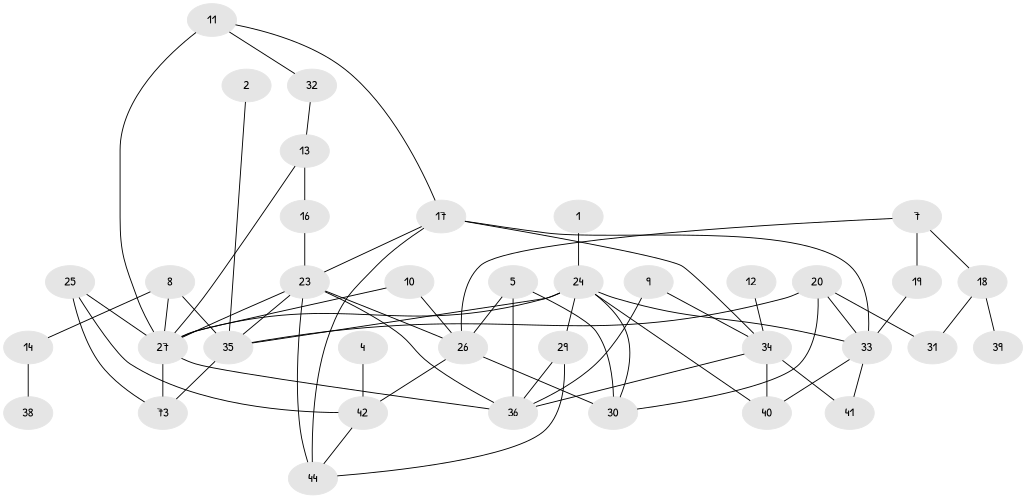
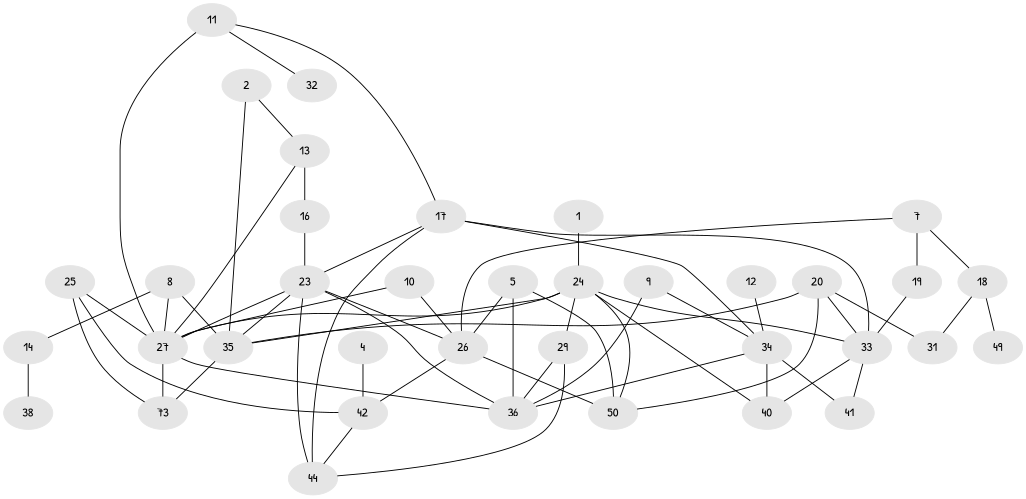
(308, 118) -> (276, 118)
(998, 348) -> (998, 348)
(613, 413) -> (613, 413)
